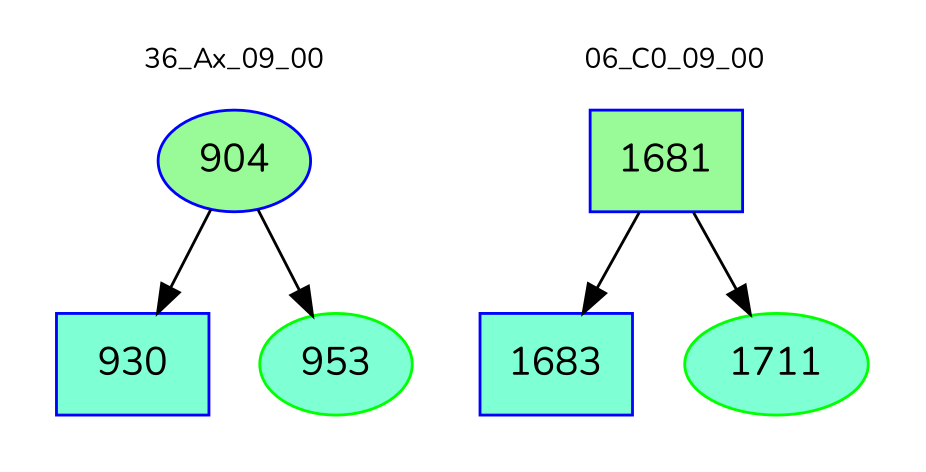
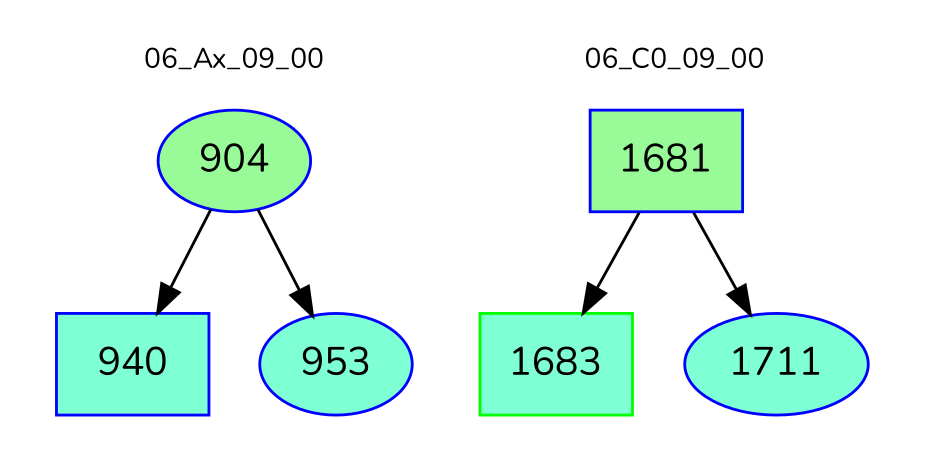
(234, 61) -> (234, 61)
(133, 364) -> (133, 364)
(336, 364) -> (336, 364)
(556, 364) -> (556, 364)
(776, 364) -> (776, 364)
